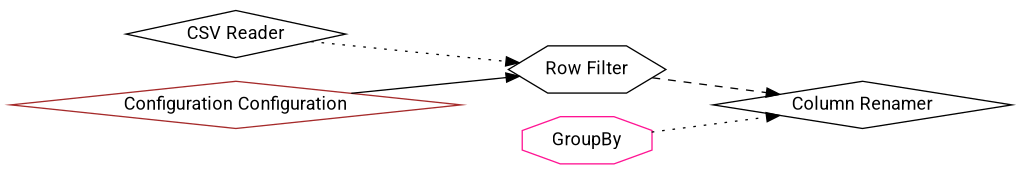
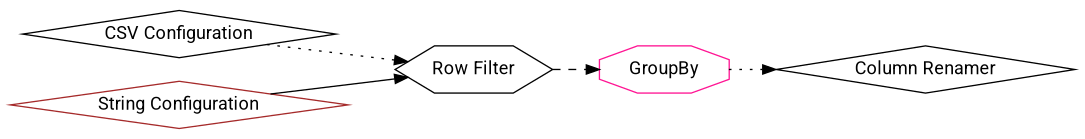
(236, 34) -> (179, 34)
(709, 85) -> (569, 69)
(236, 105) -> (179, 105)
